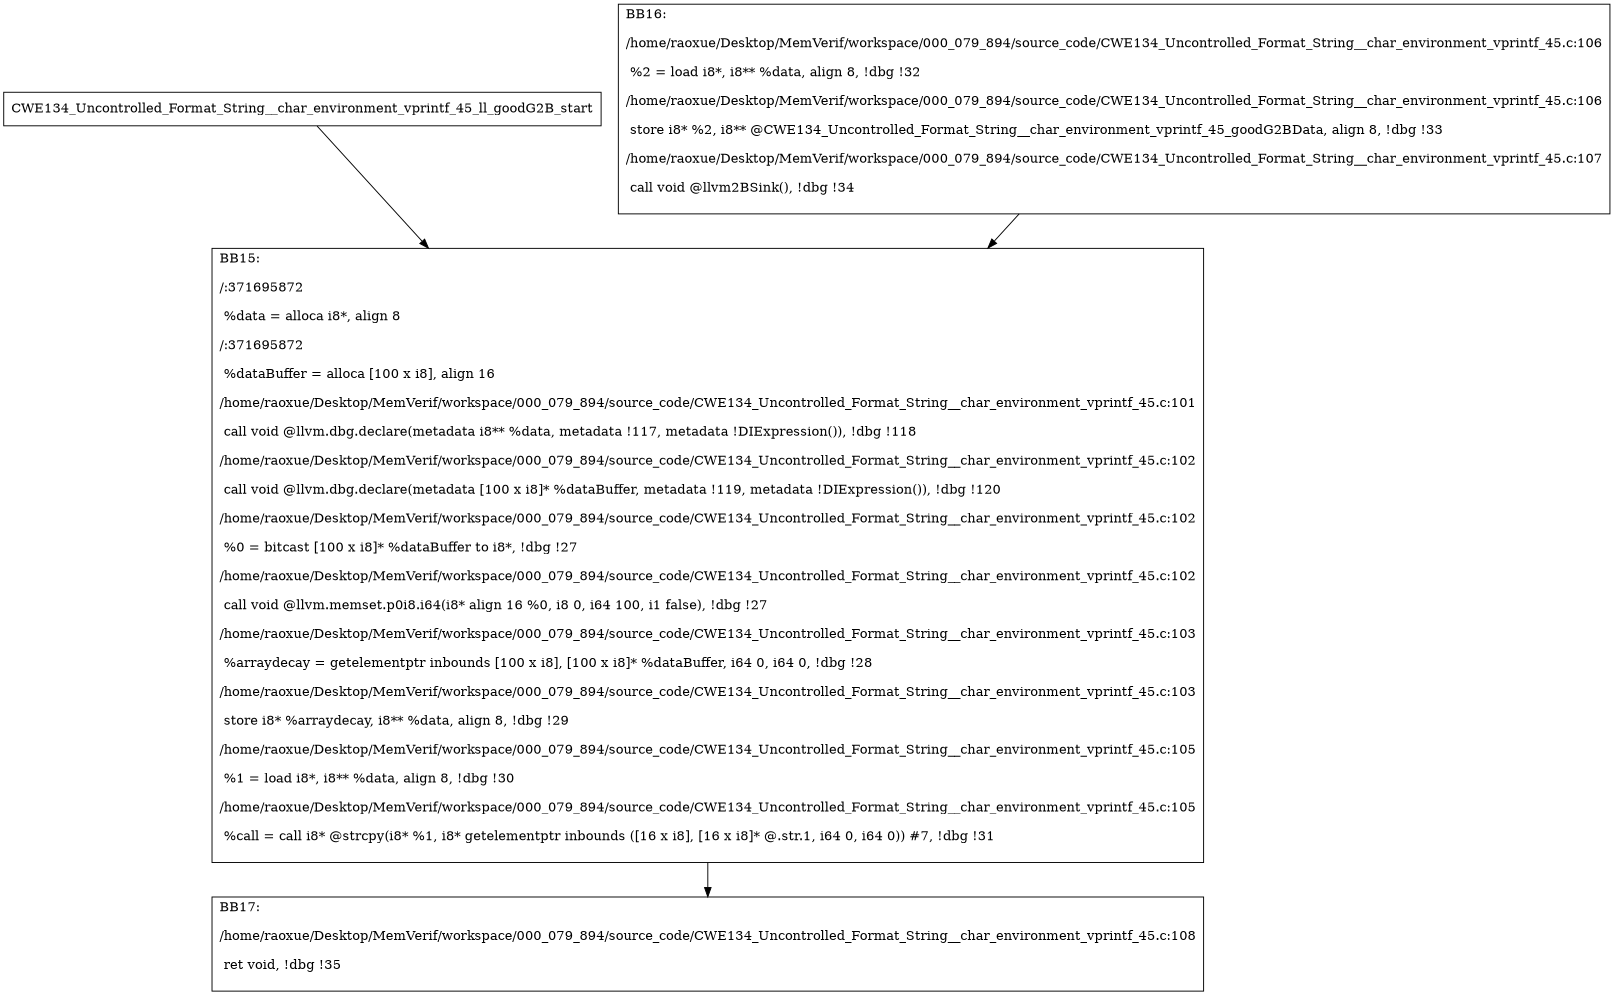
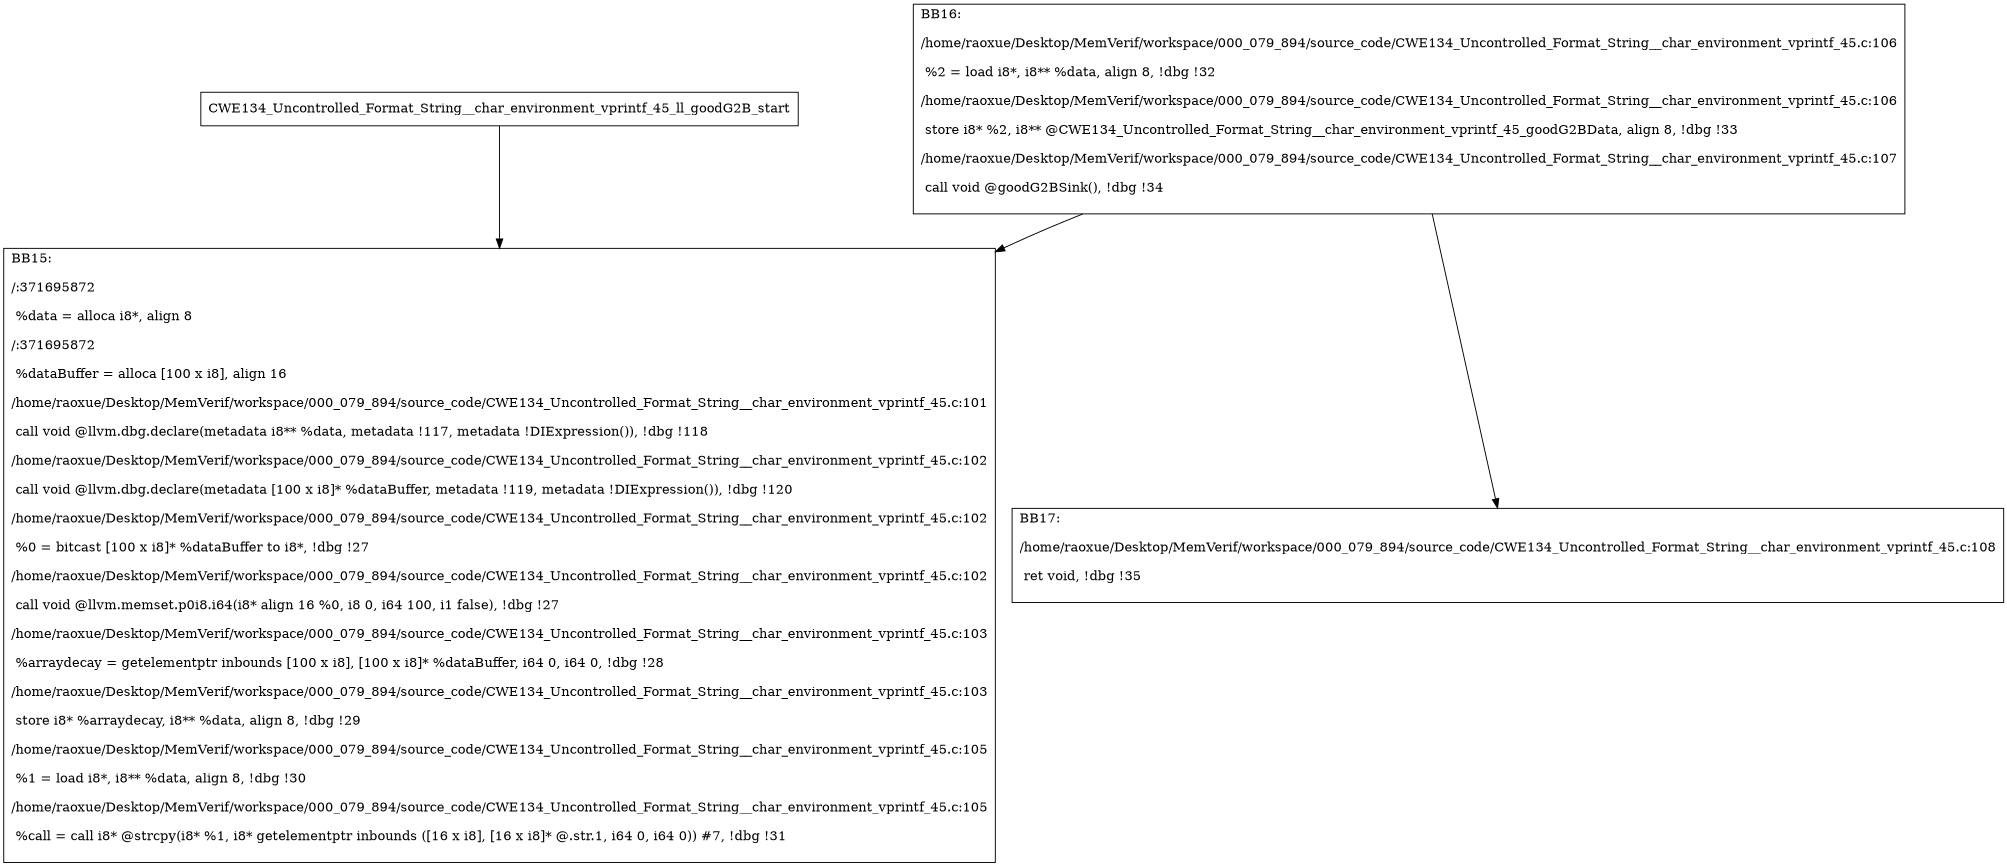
(740, 188) -> (1042, 188)
(708, 875) -> (1464, 356)
